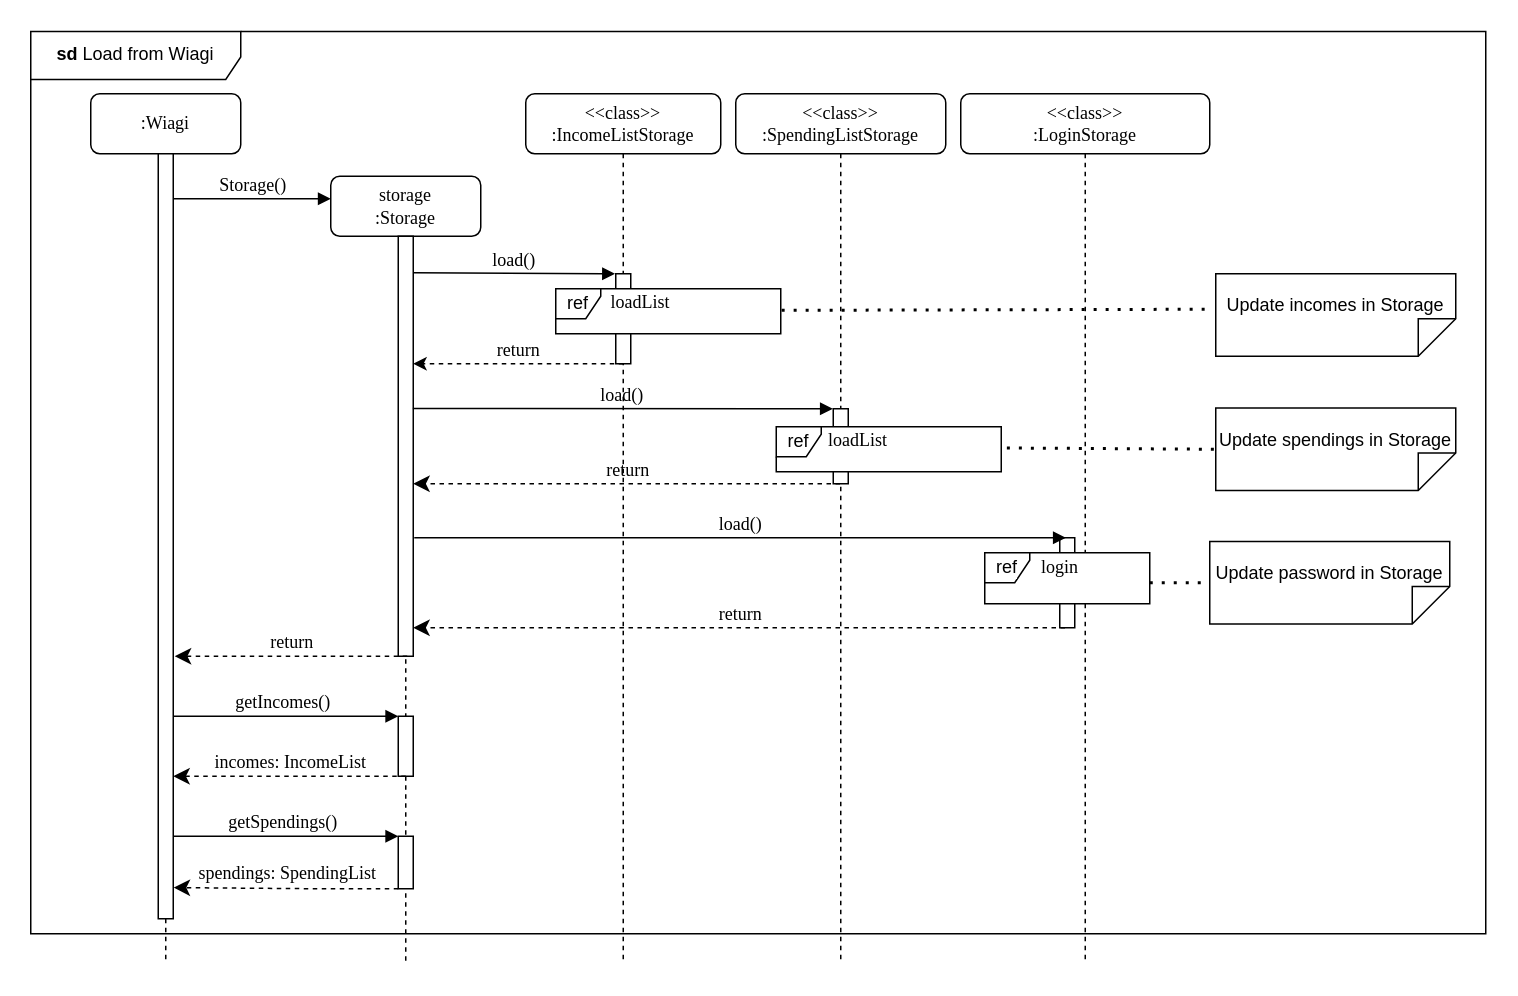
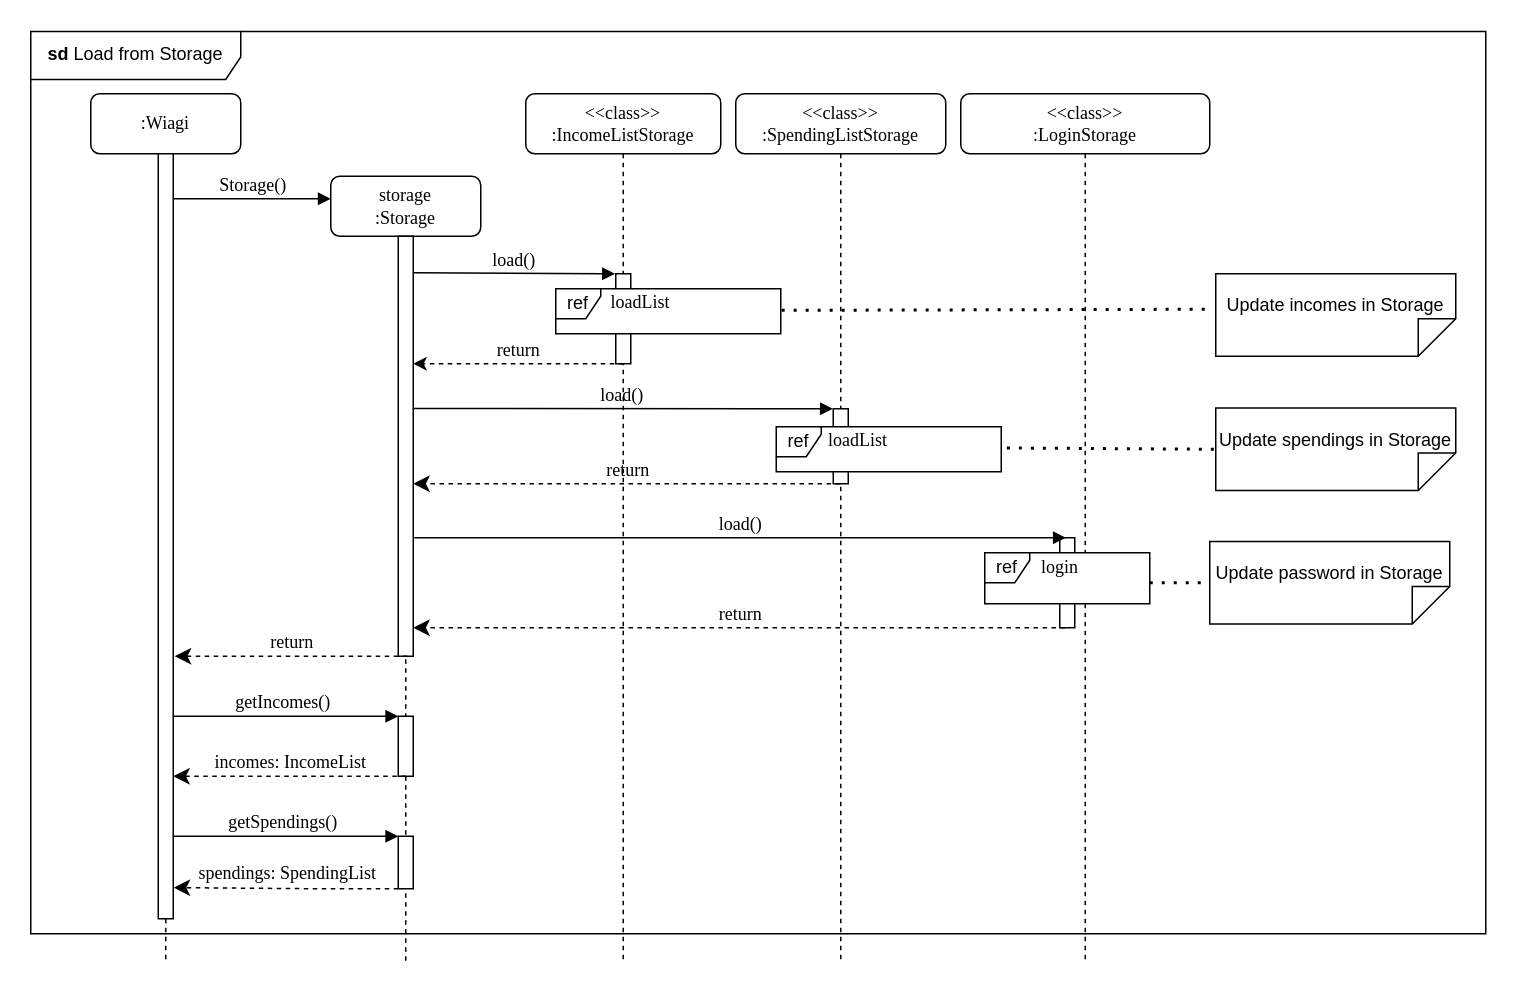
(136, 55) -> (136, 55)
